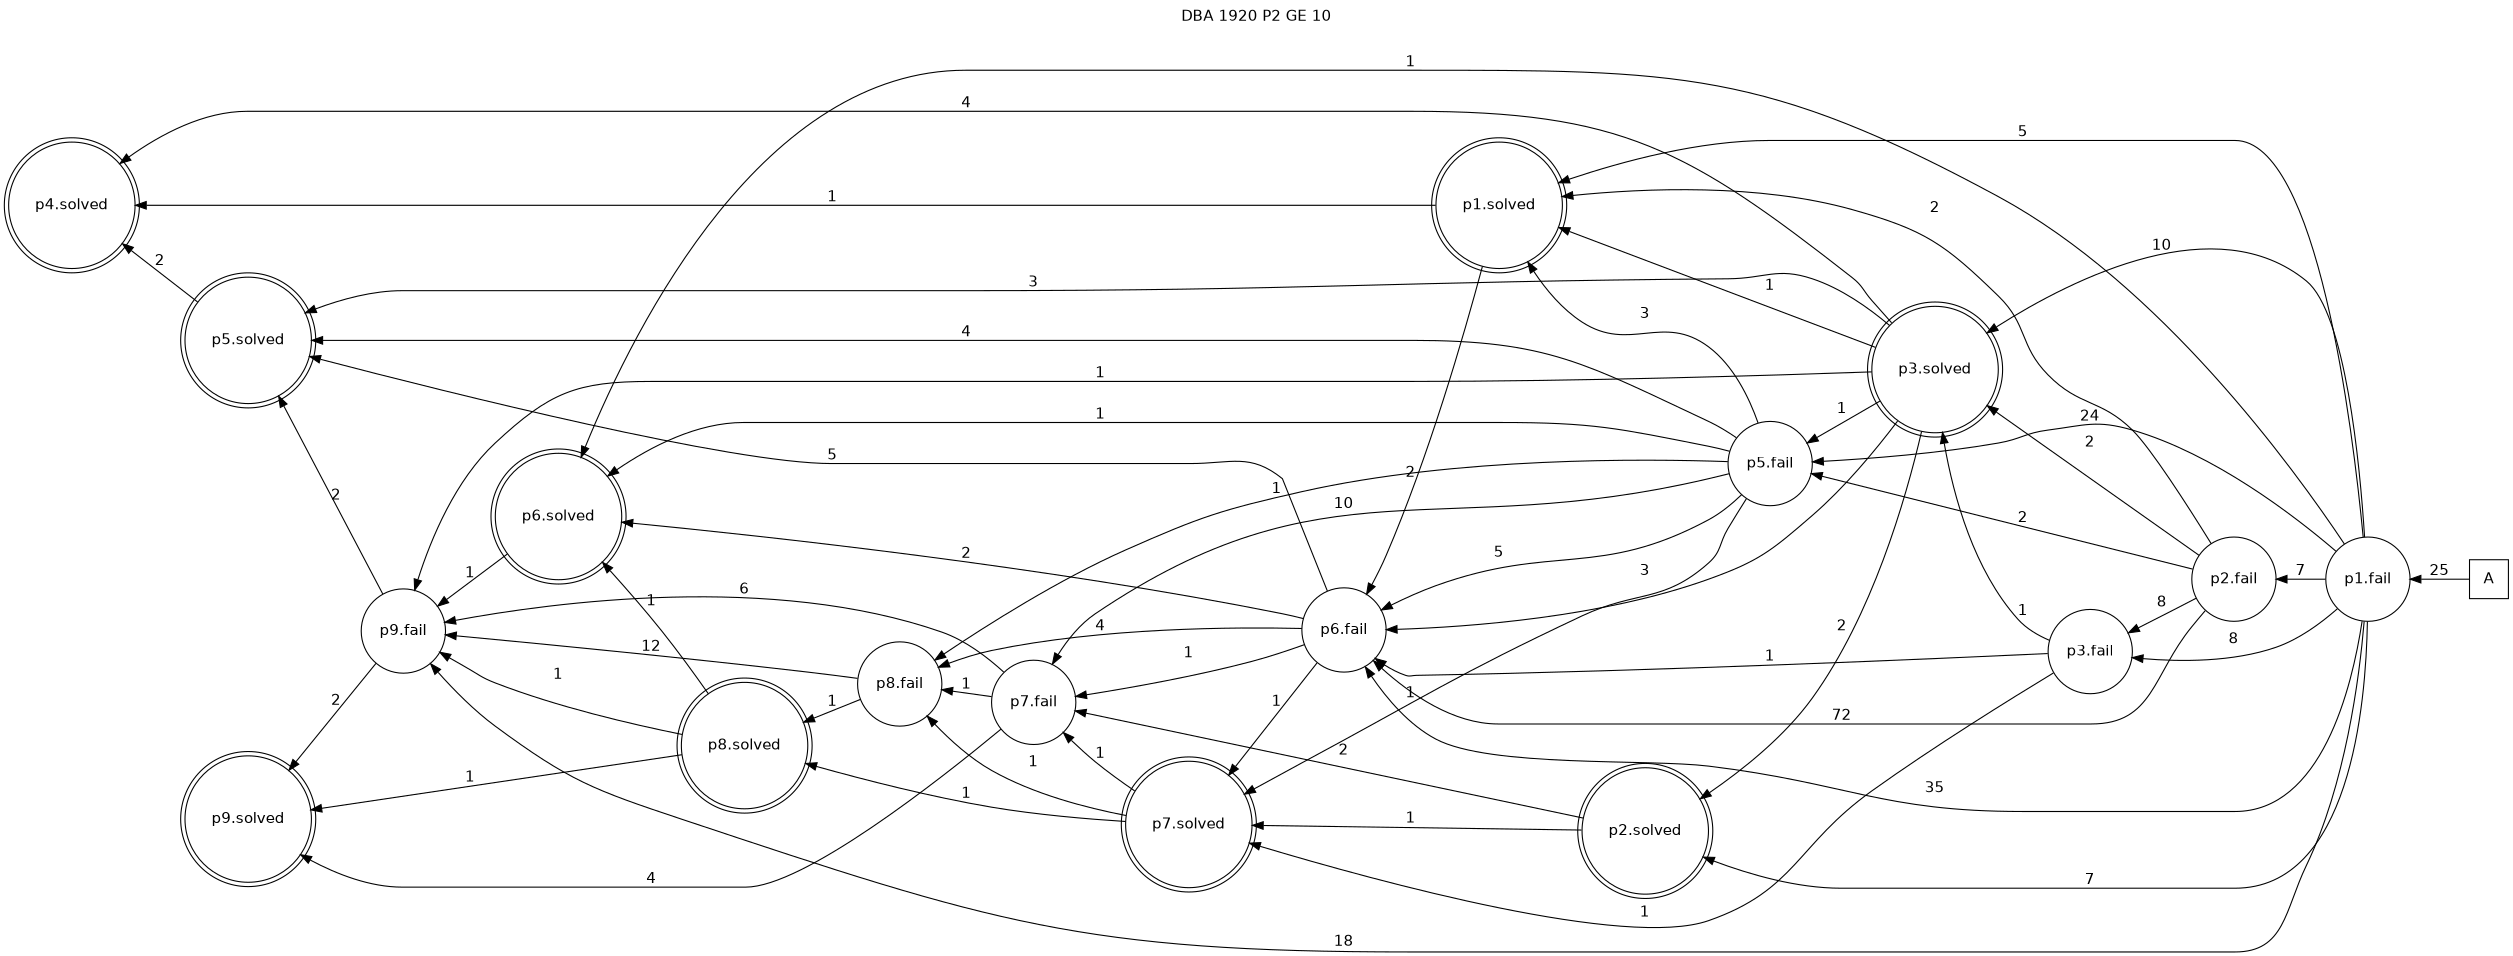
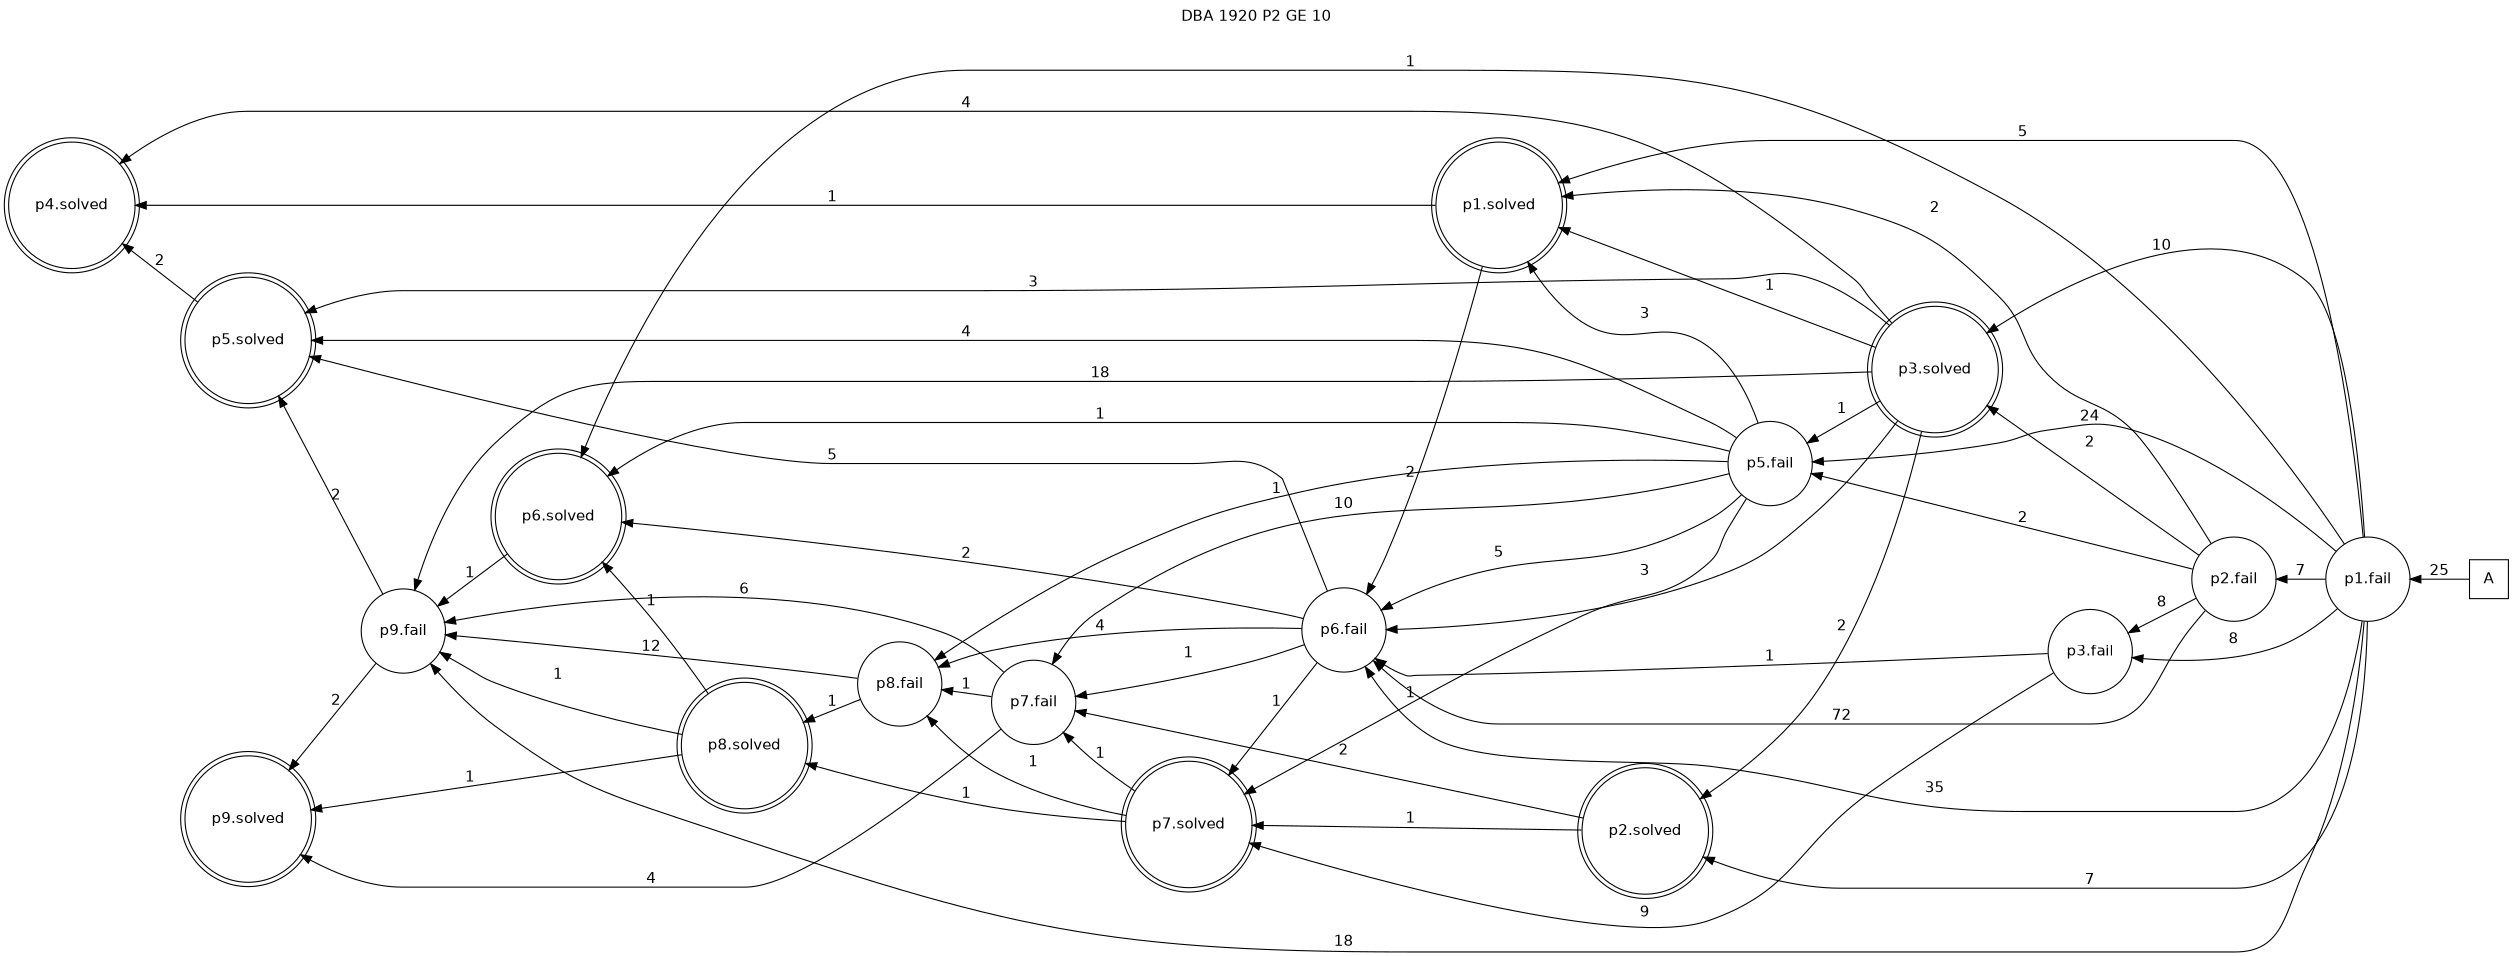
(1101, 373) -> (1101, 373)
(1977, 554) -> none
(1645, 913) -> (1645, 913)
